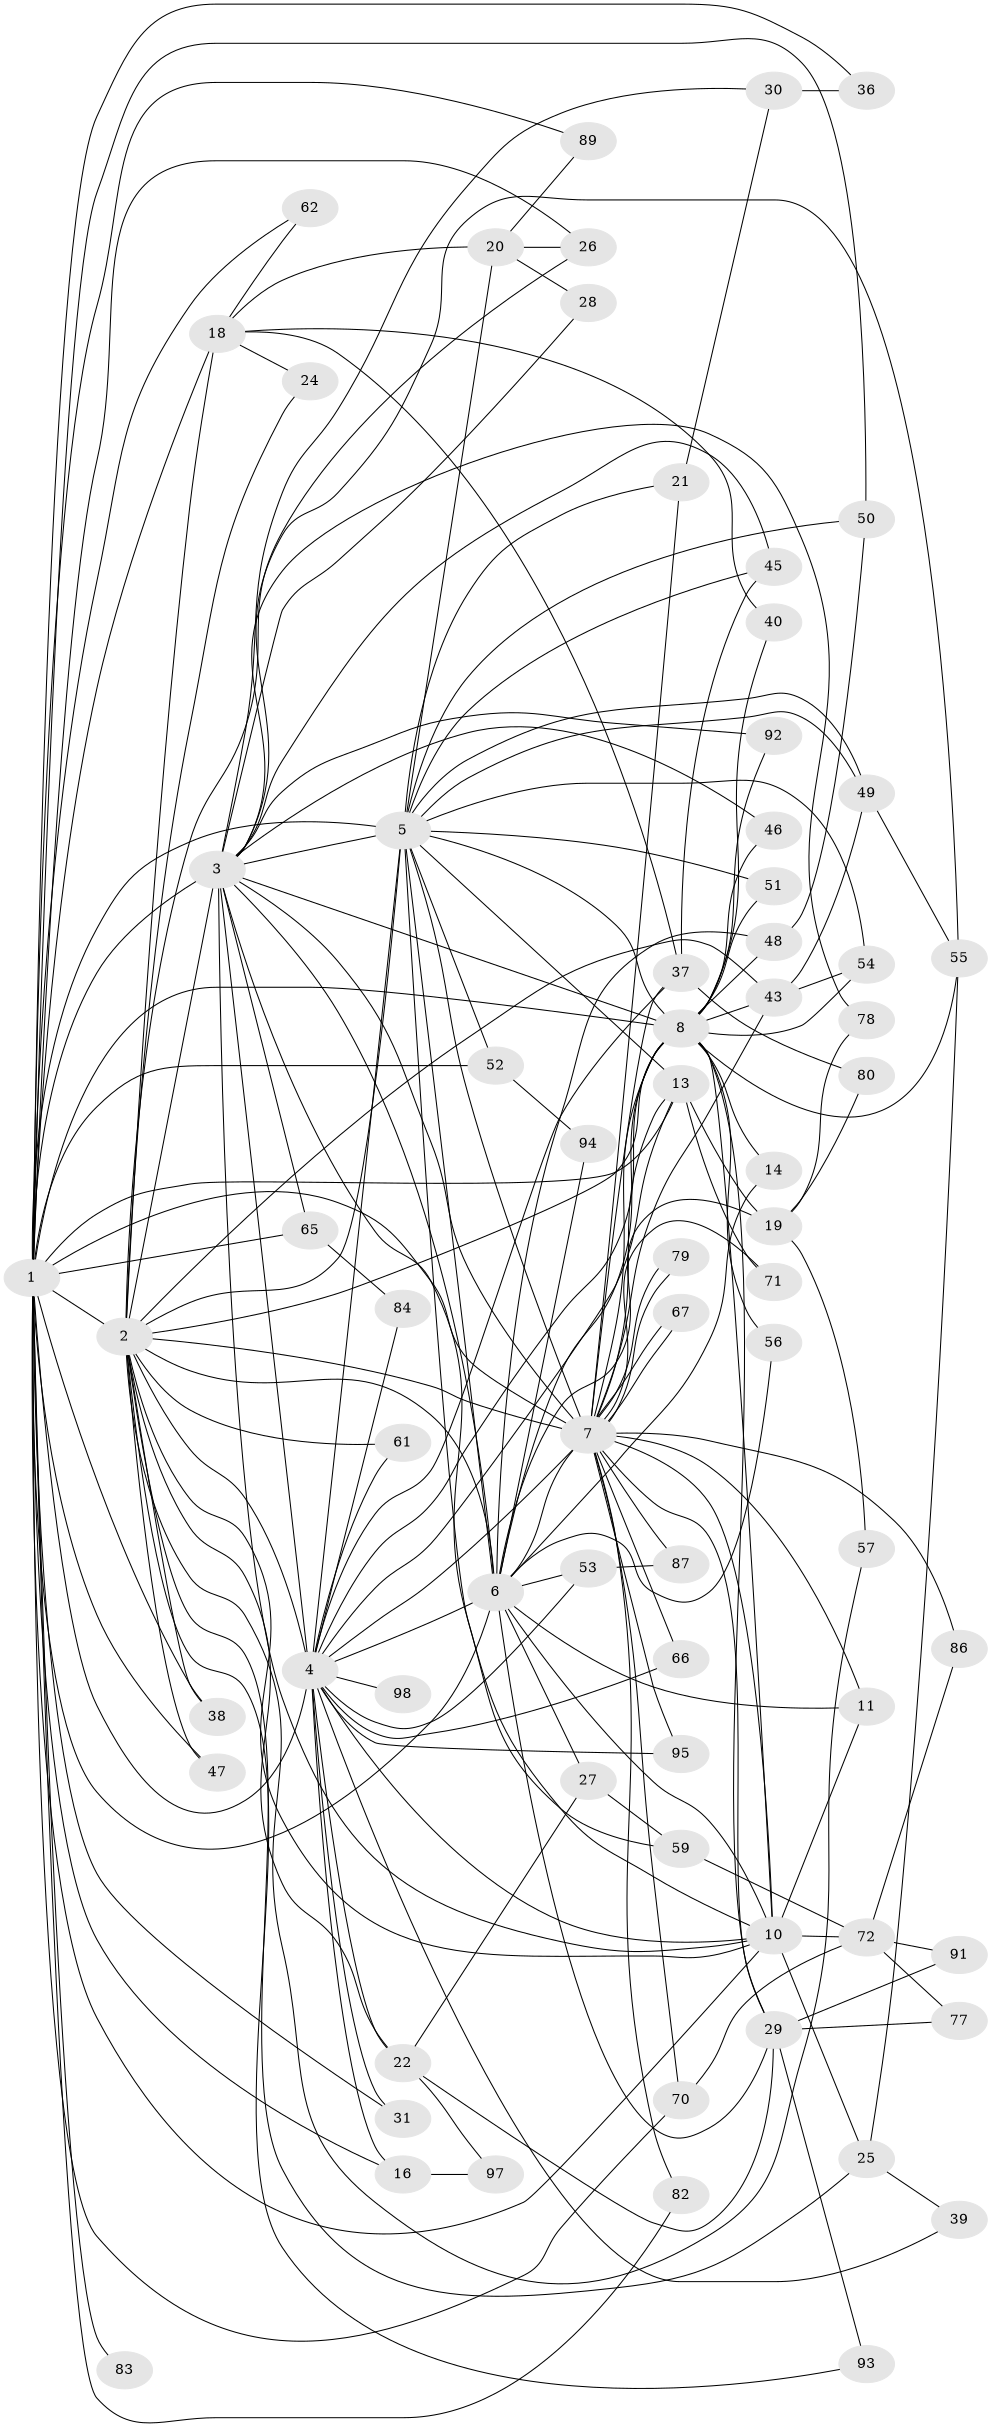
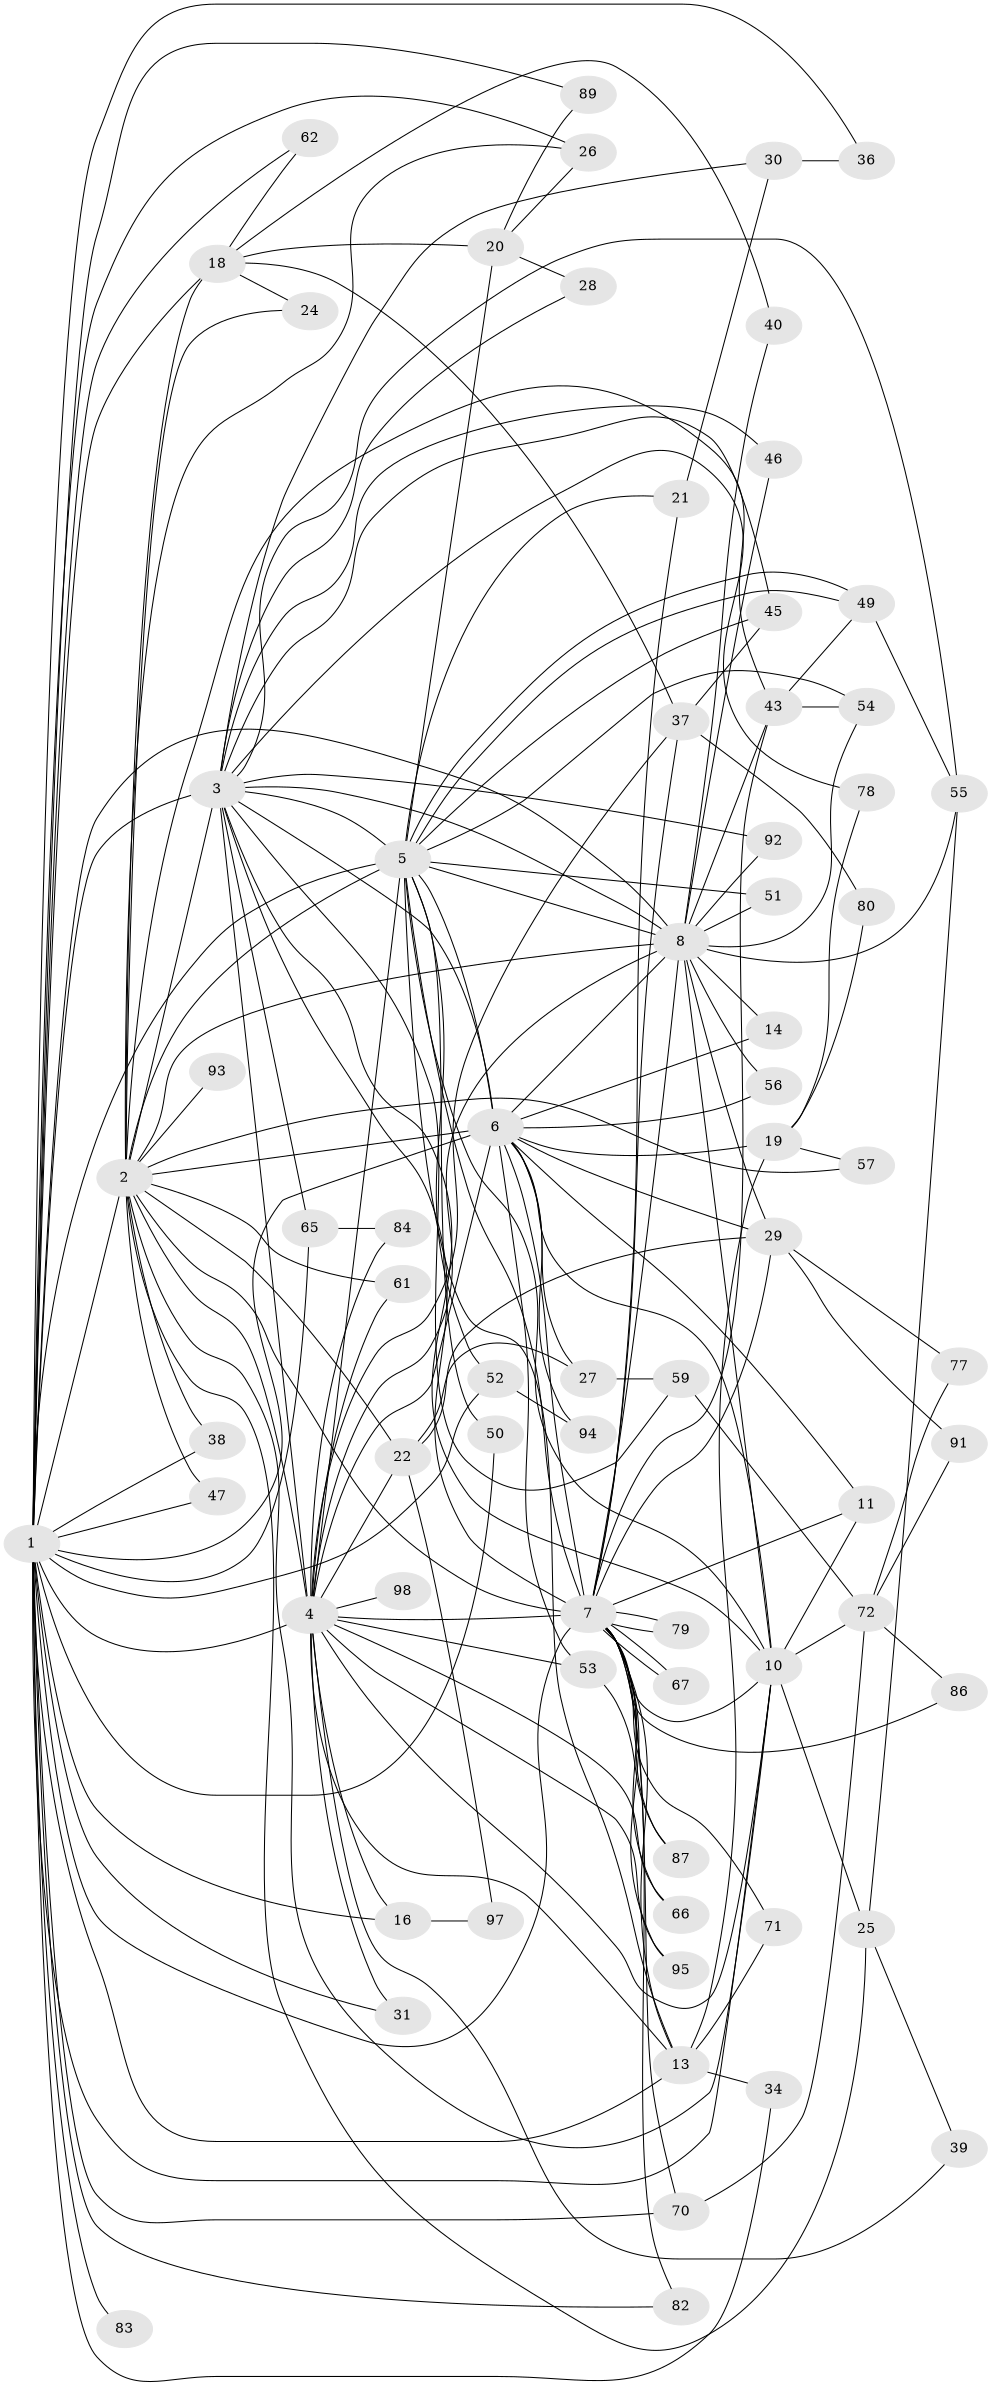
(774, 942) -> none
none -> (774, 2090)
(818, 2190) -> none
